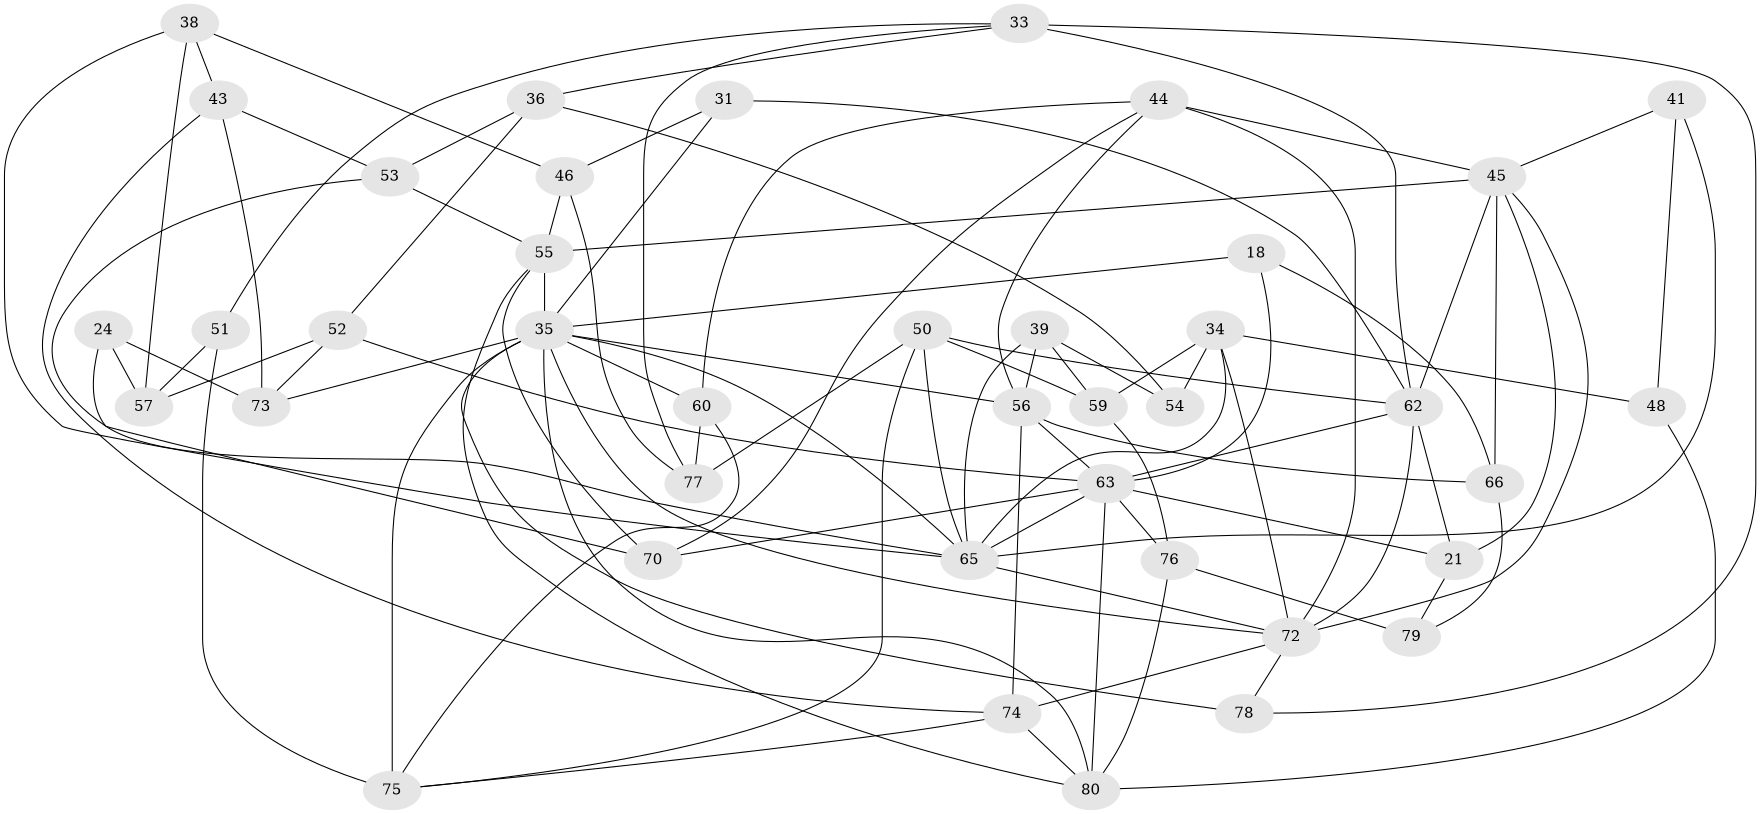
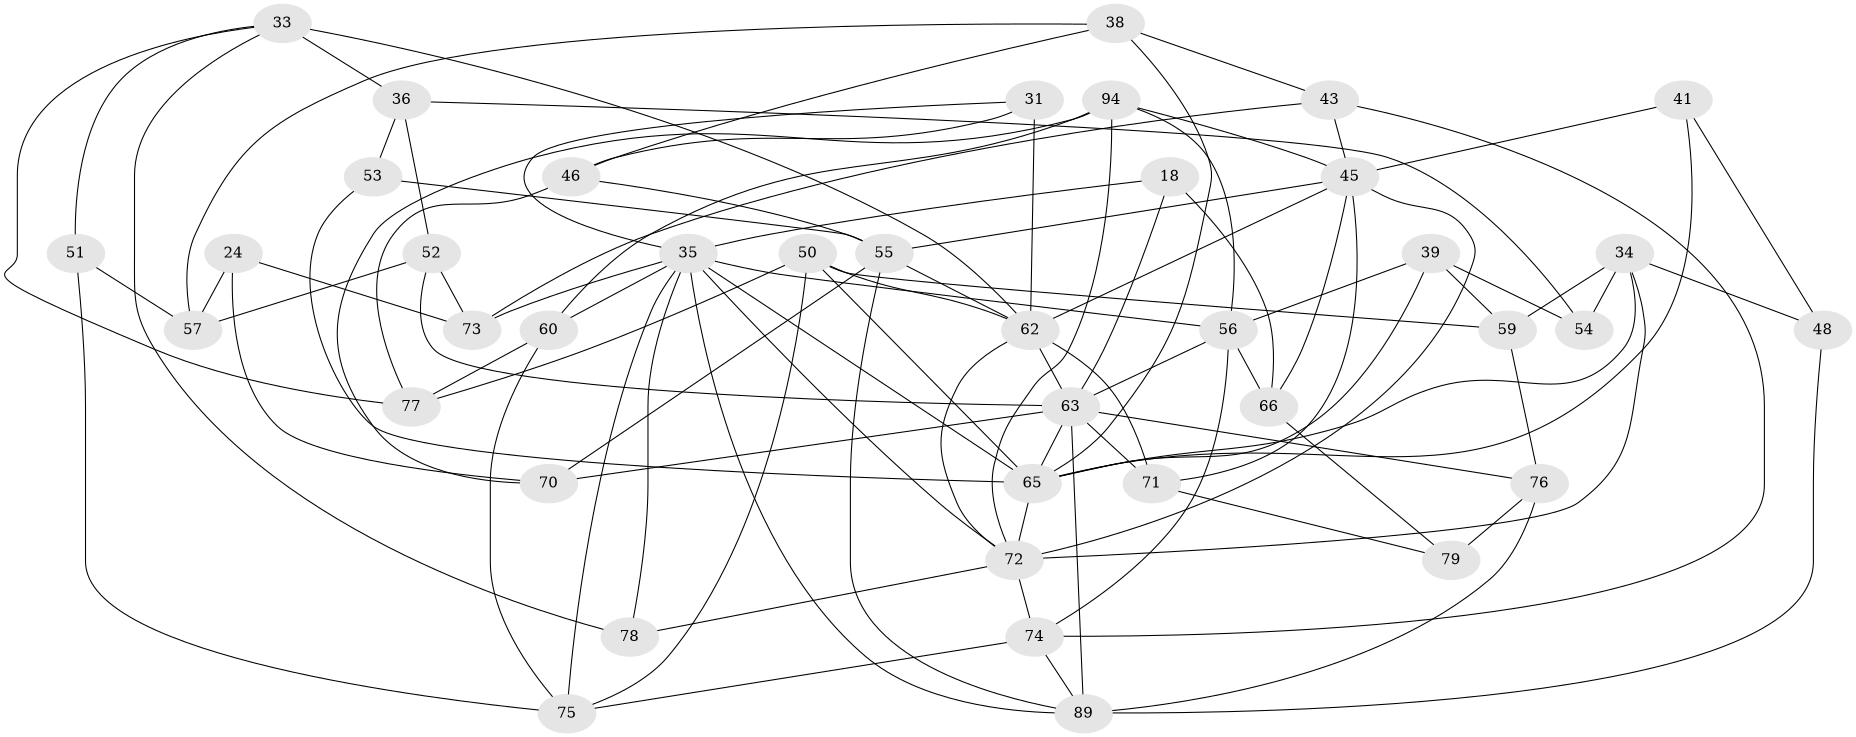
(1159, 100) -> (1111, 100)
(304, 138) -> (1340, 139)
(545, 292) -> (957, 292)
(1454, 560) -> (1152, 484)
(1091, 790) -> (1084, 714)
